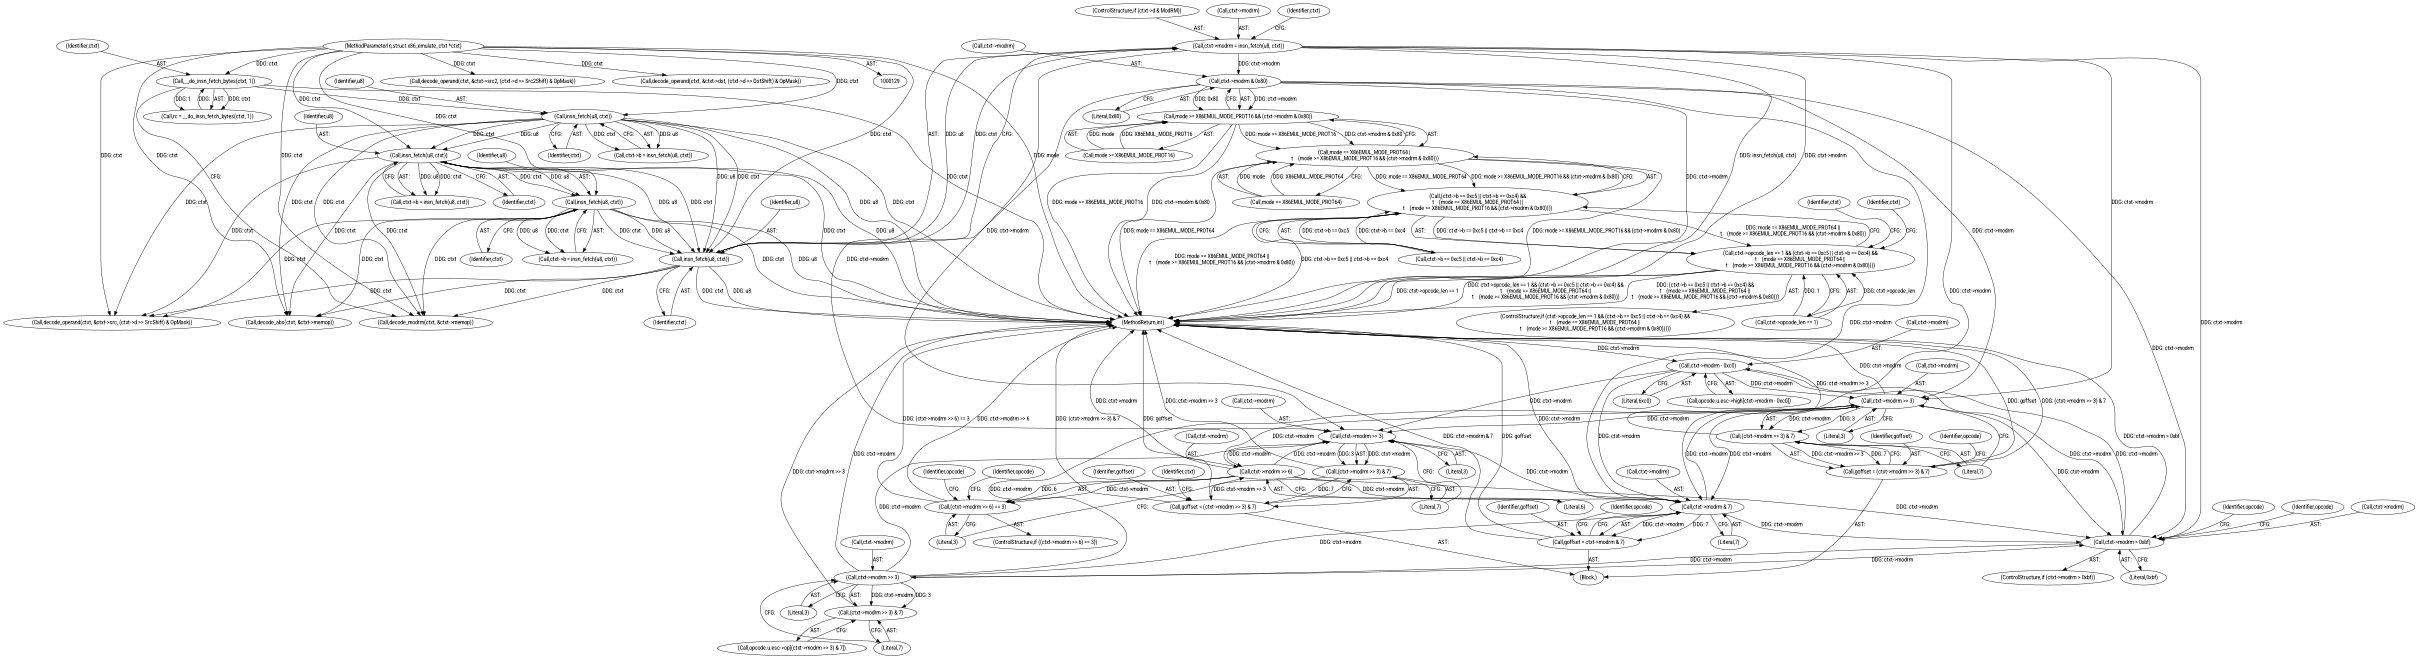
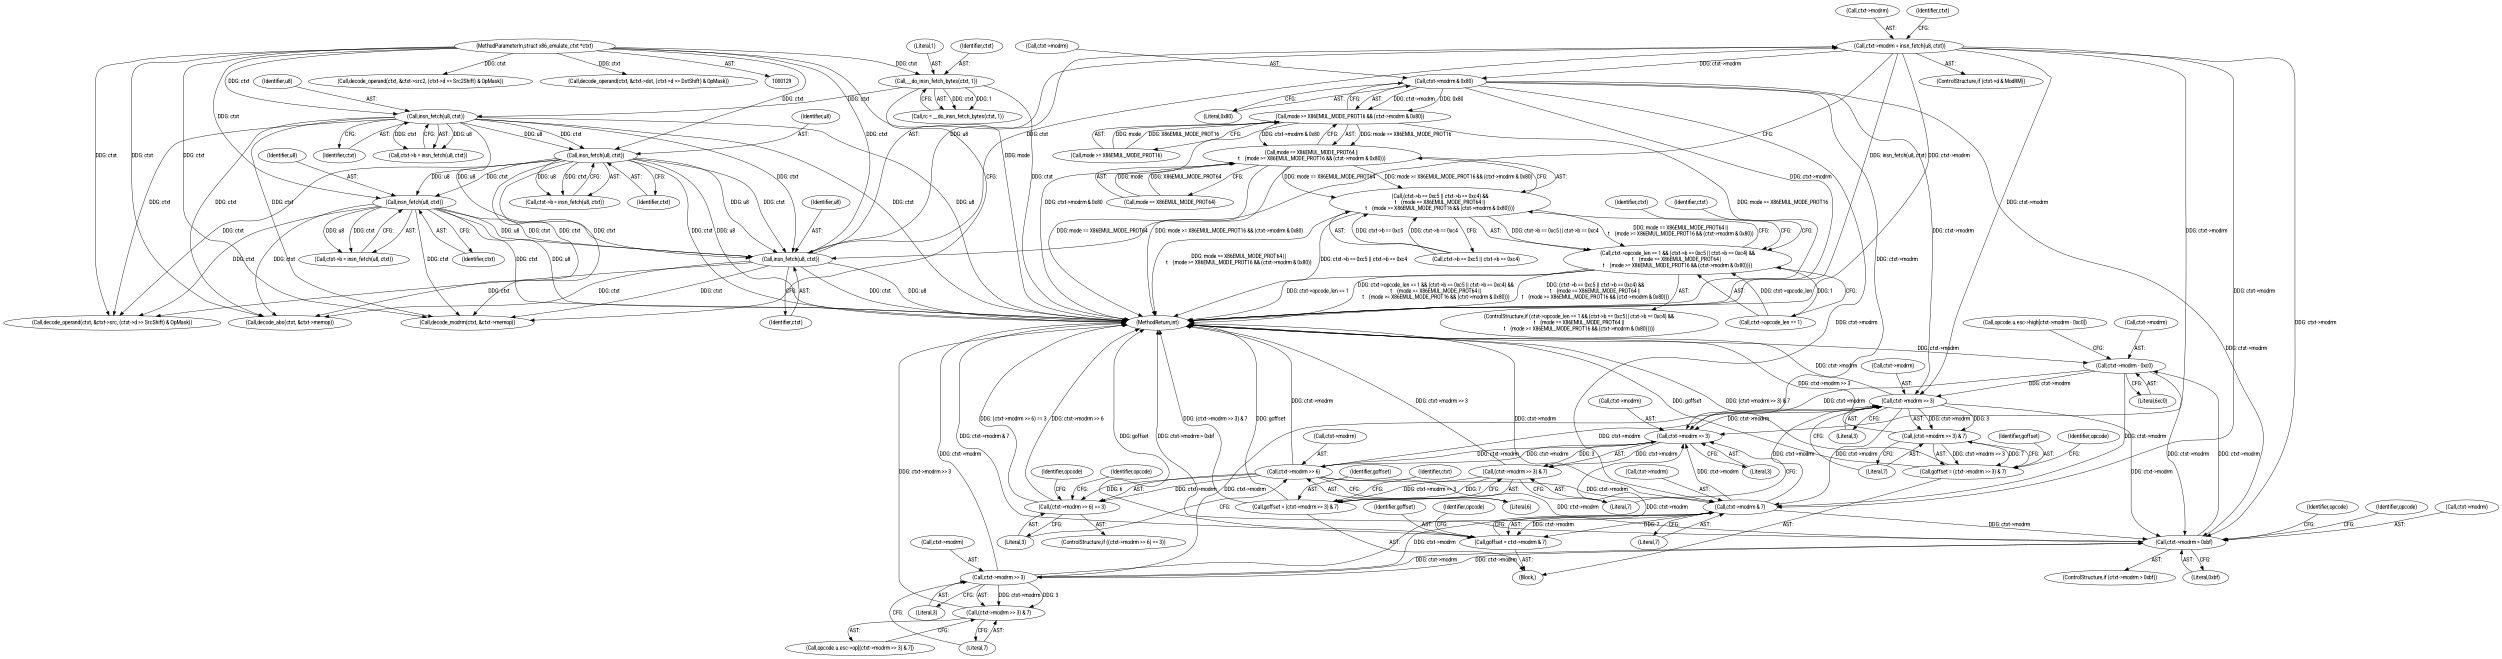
(1186, 28) -> (1939, 63)
none -> (925, 46)
(205, 99) -> (927, 99)
(1210, 134) -> (1236, 134)
(1722, 382) -> none
